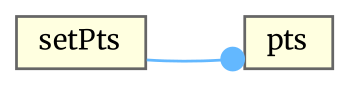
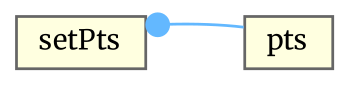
(184, 61) -> (206, 24)
